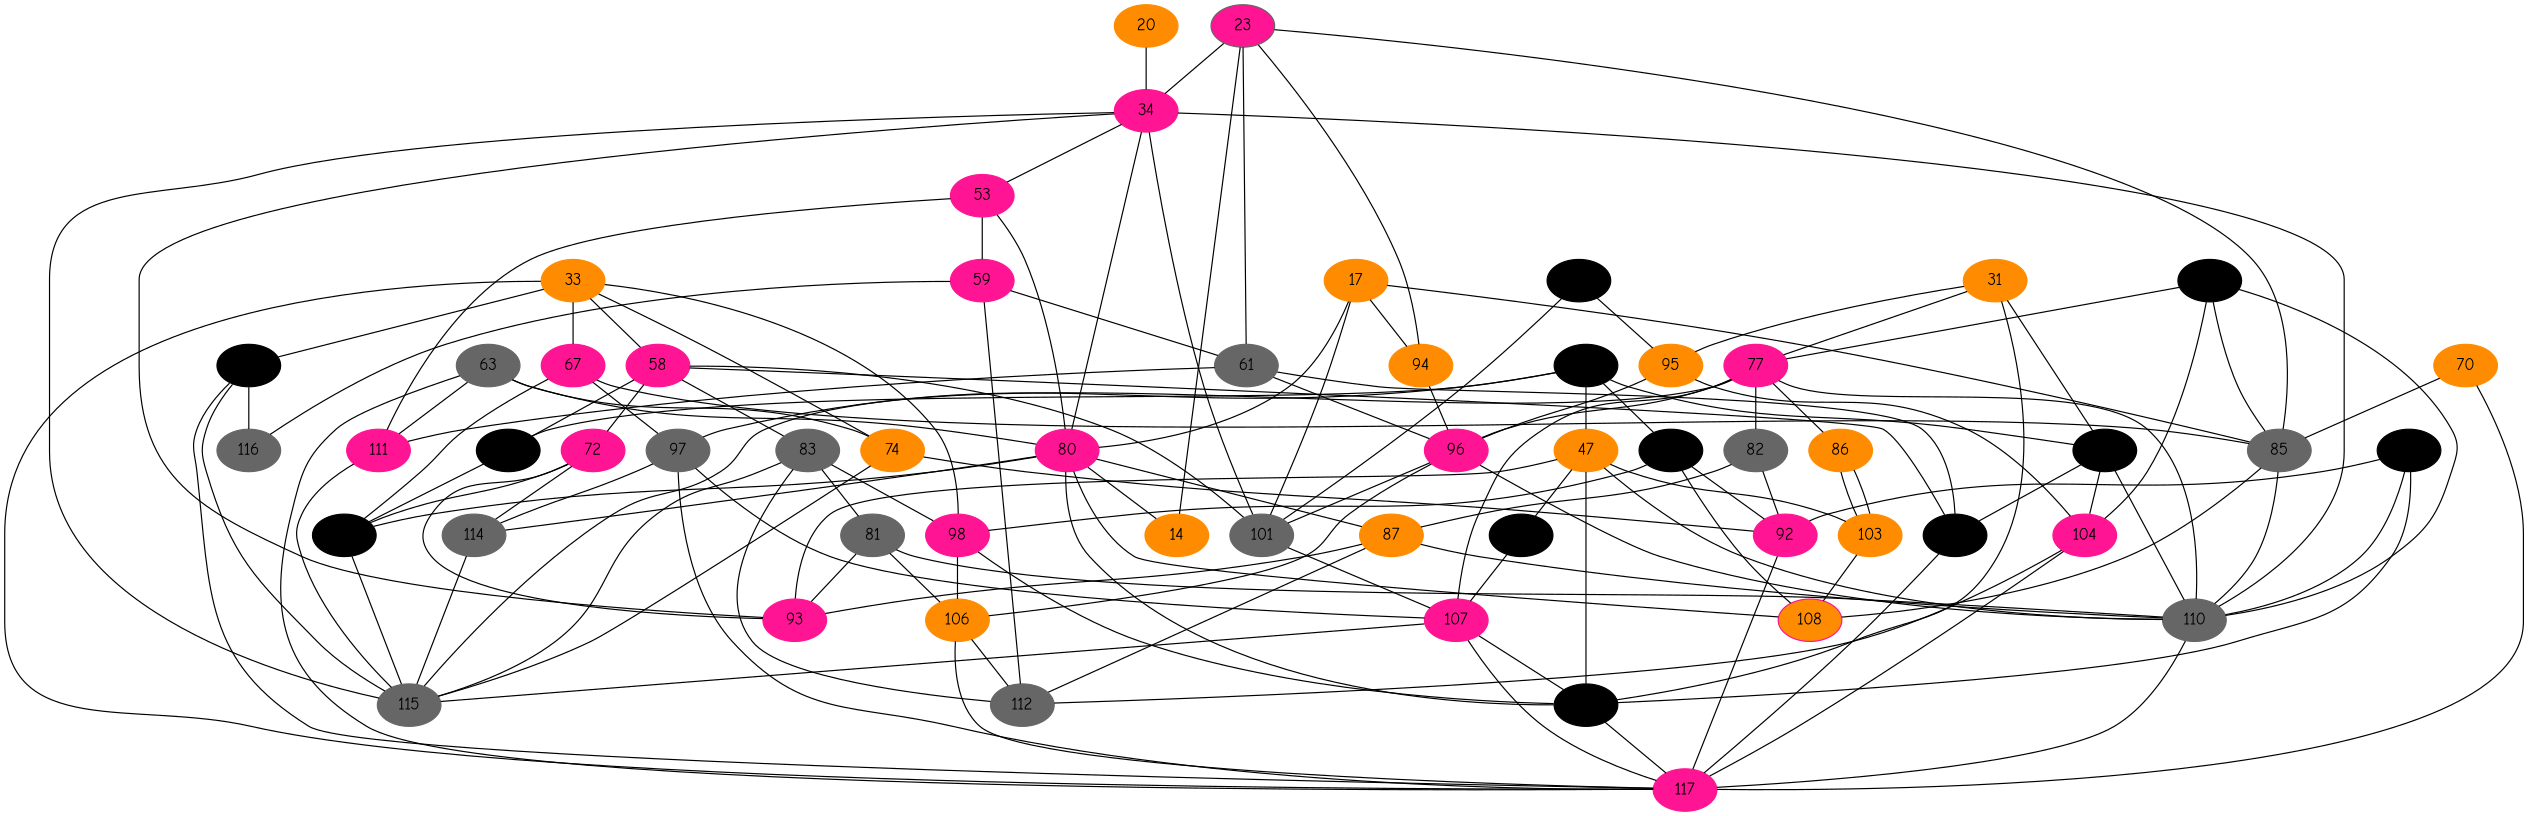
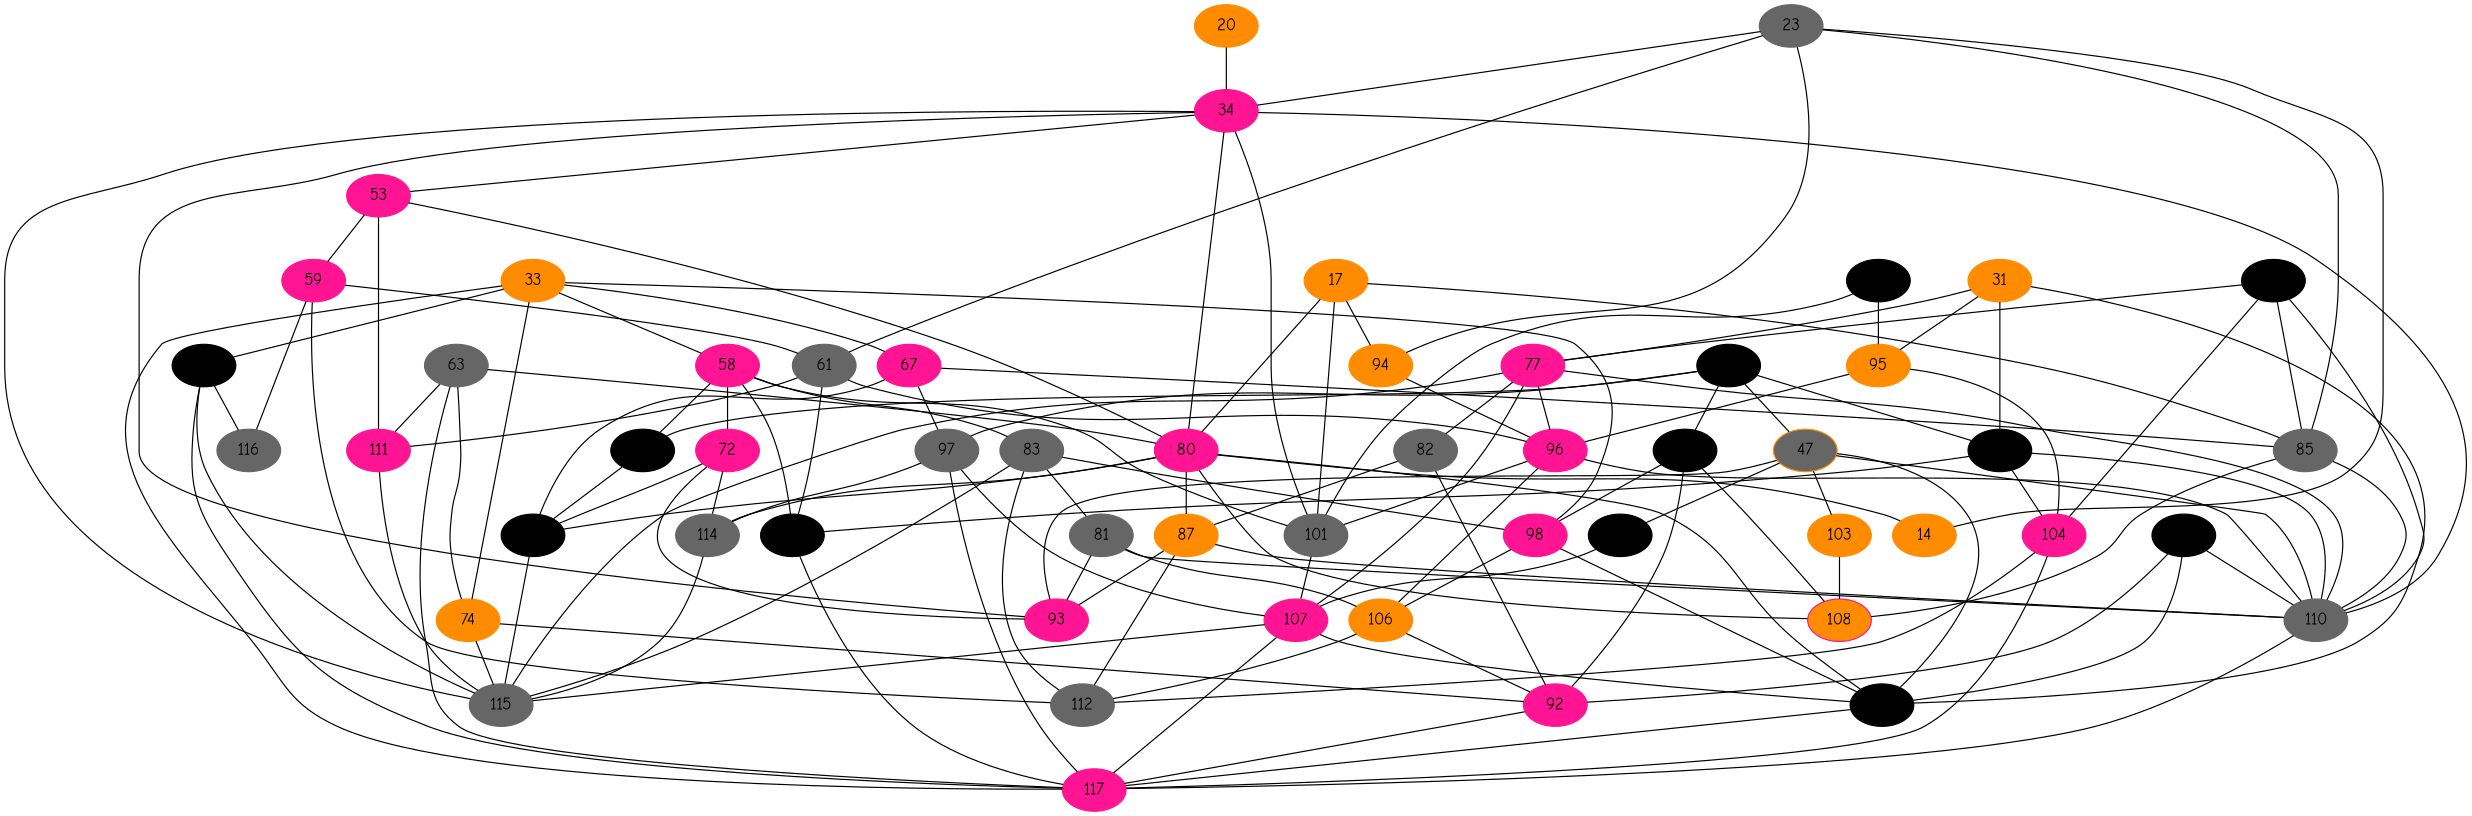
(1243, 26) -> (1791, 26)
(2466, 366) -> none
(1586, 450) -> (1805, 450)
(1841, 450) -> none
(1269, 772) -> (1453, 655)
